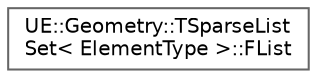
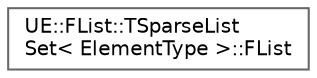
(158, 39) -> (158, 39)
